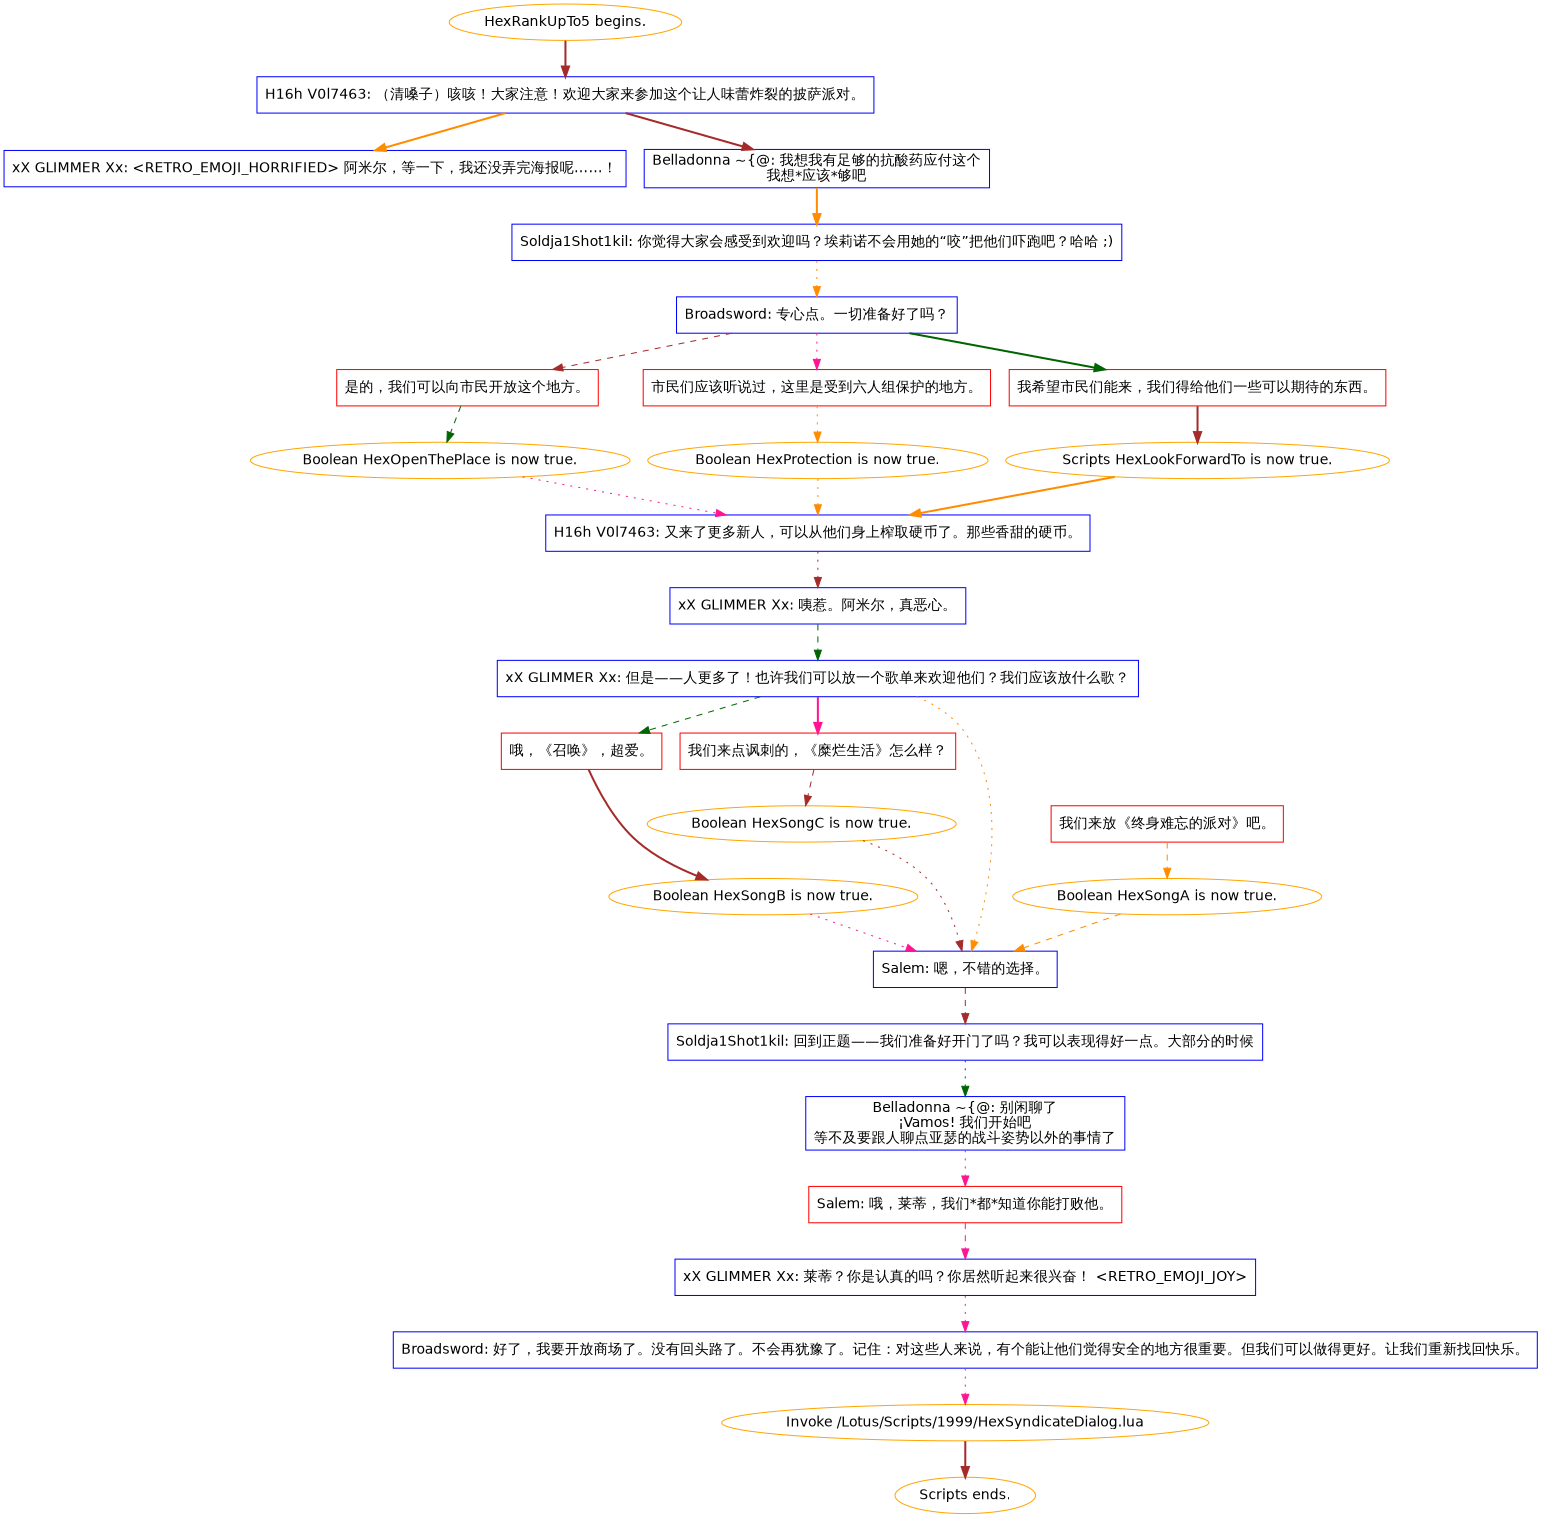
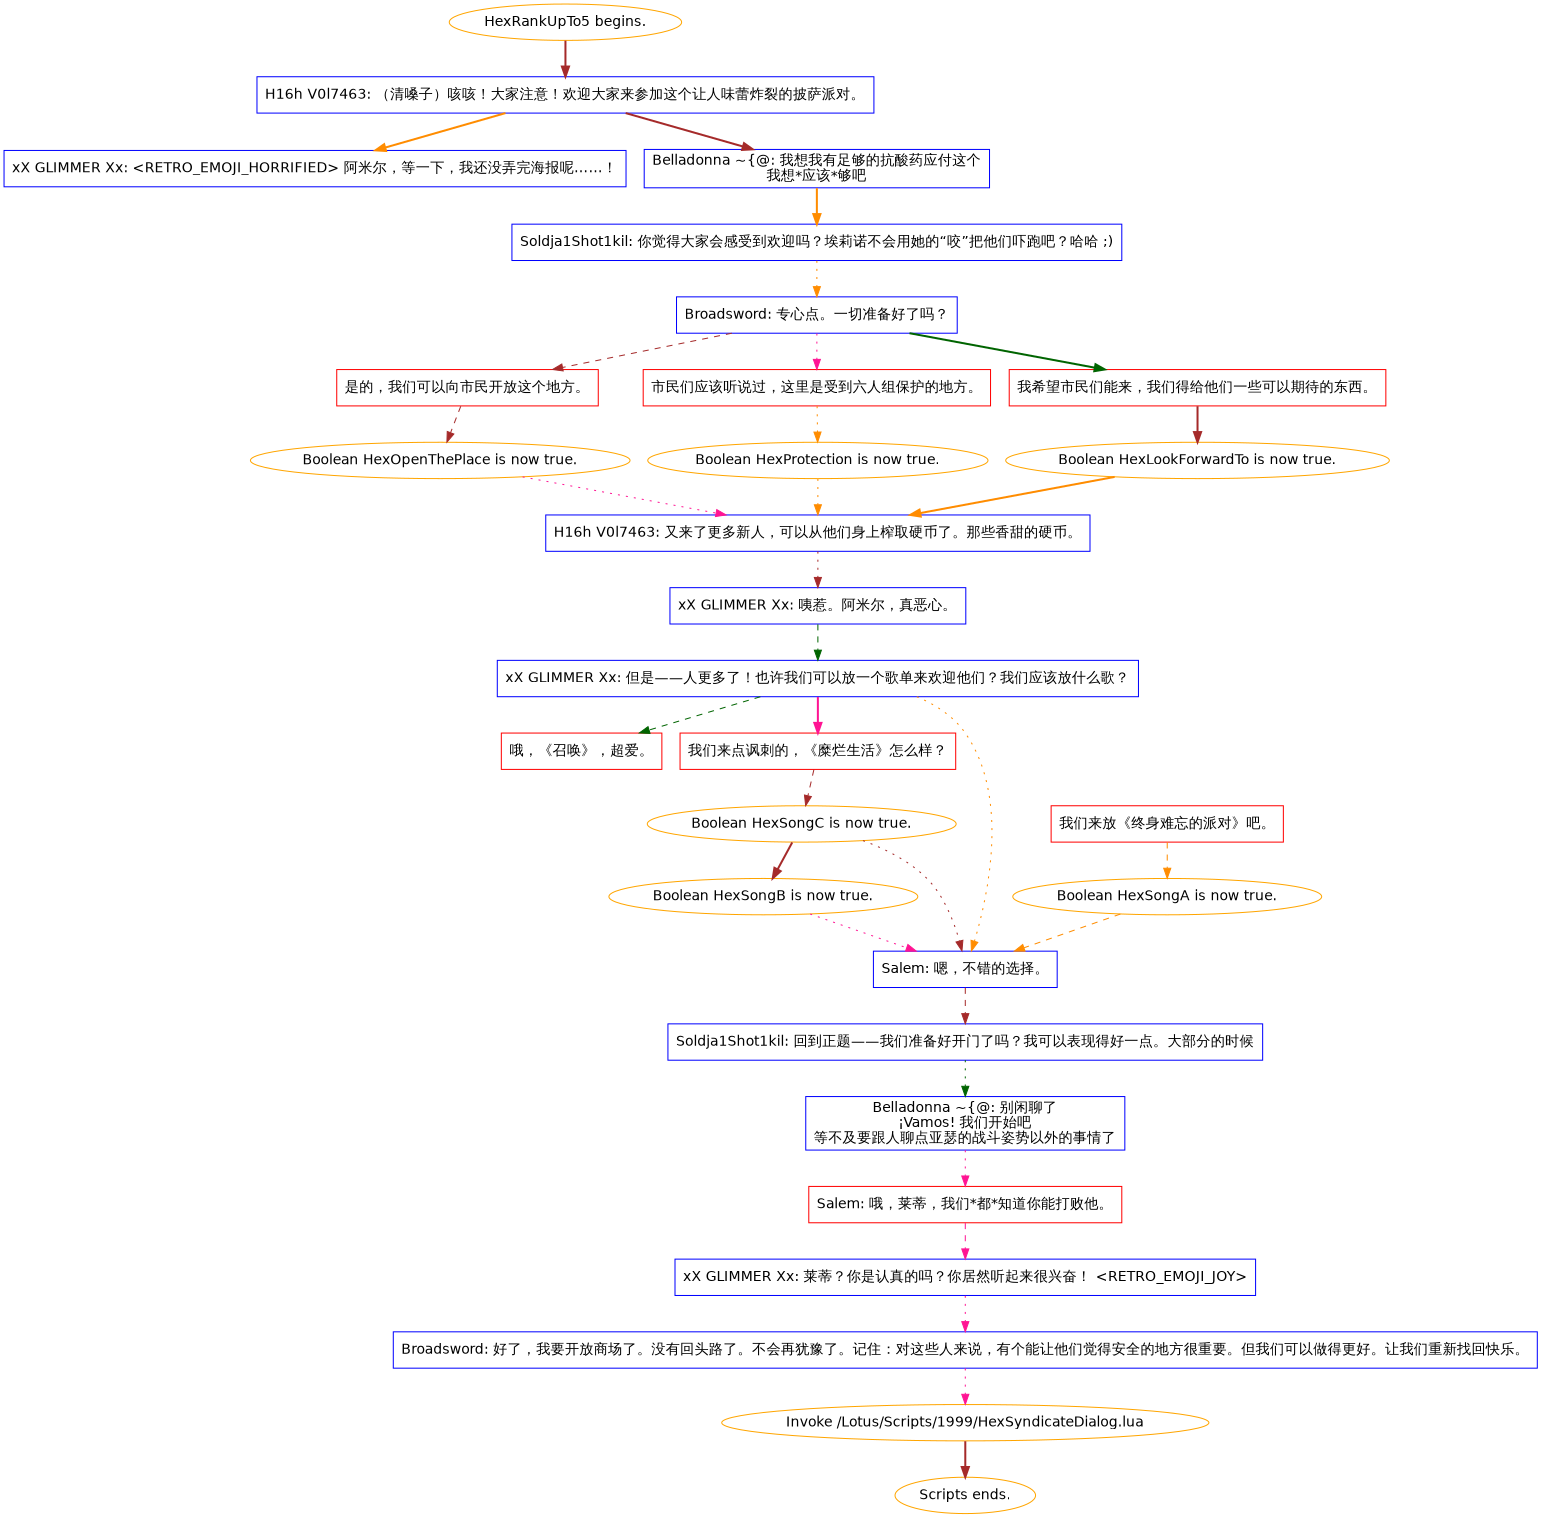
(456, 419) -> (456, 419)
(1198, 460) -> (1198, 460)
(631, 835) -> (785, 856)
